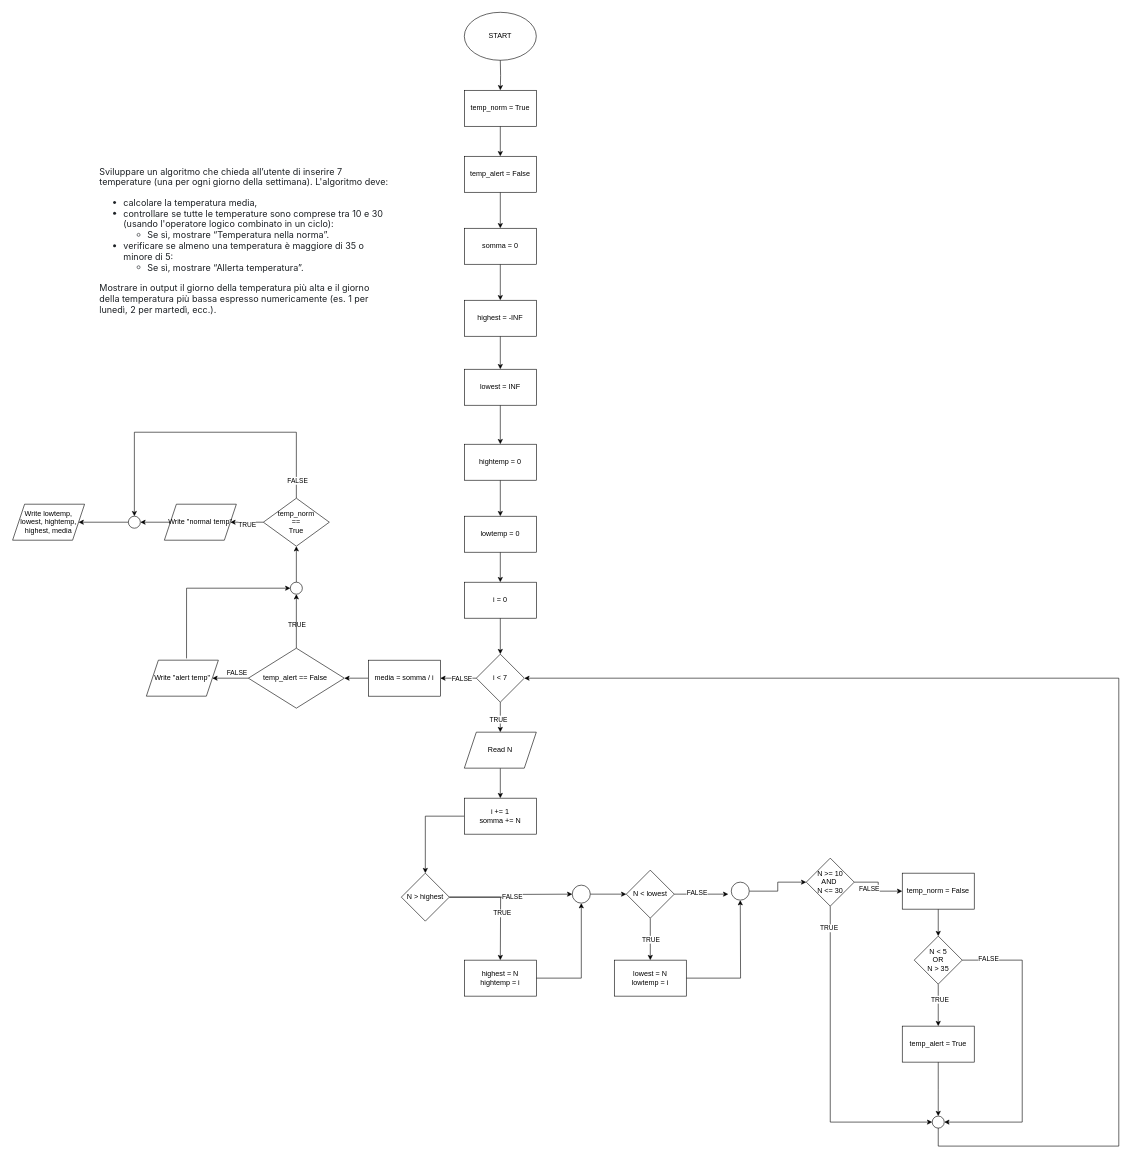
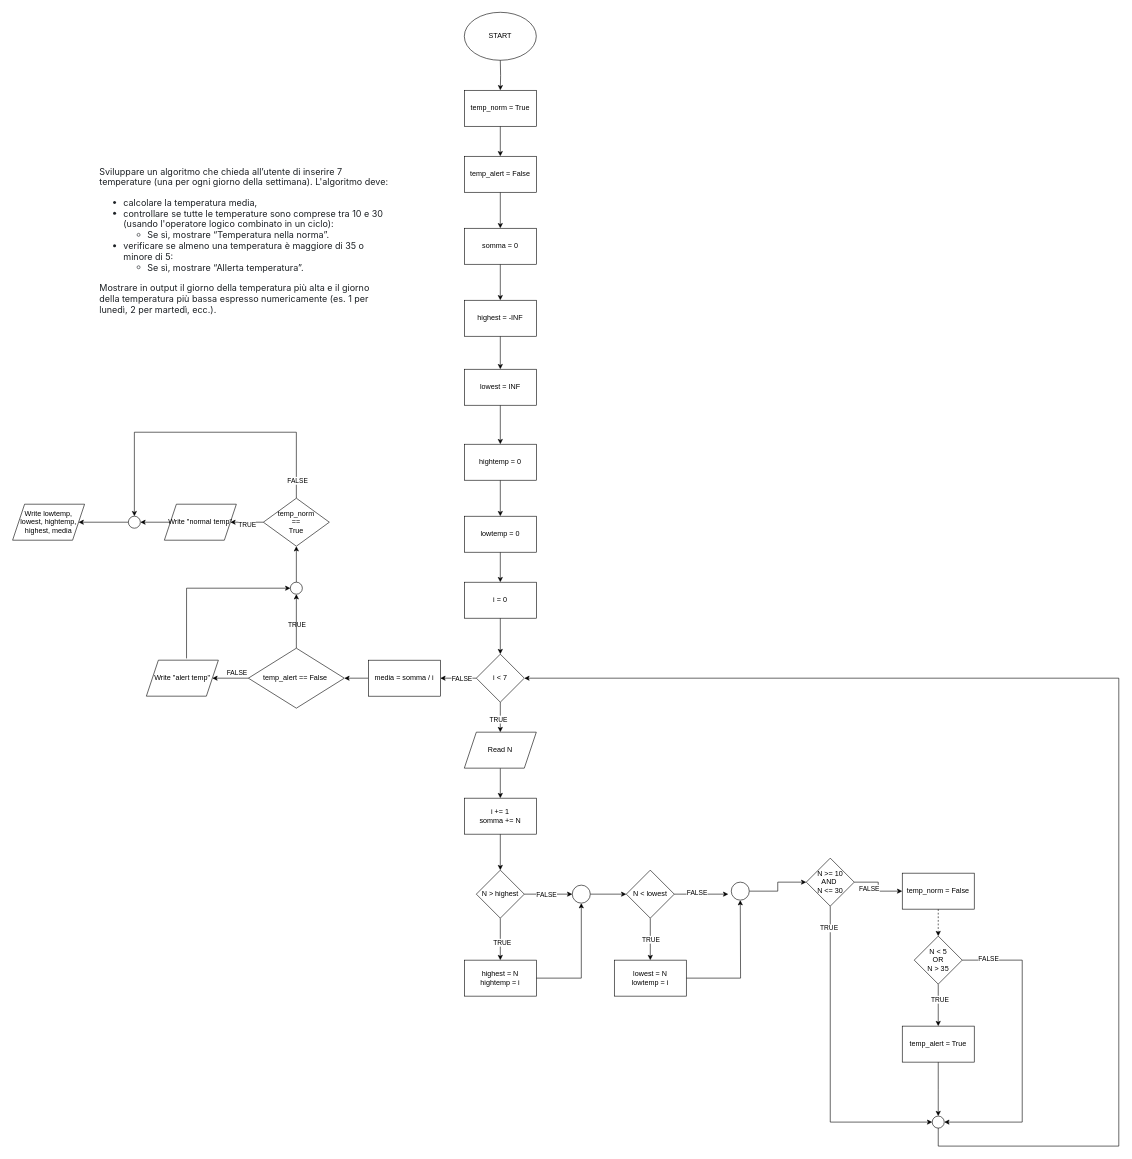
(425, 897) -> (500, 894)
(938, 920) -> (938, 920)
